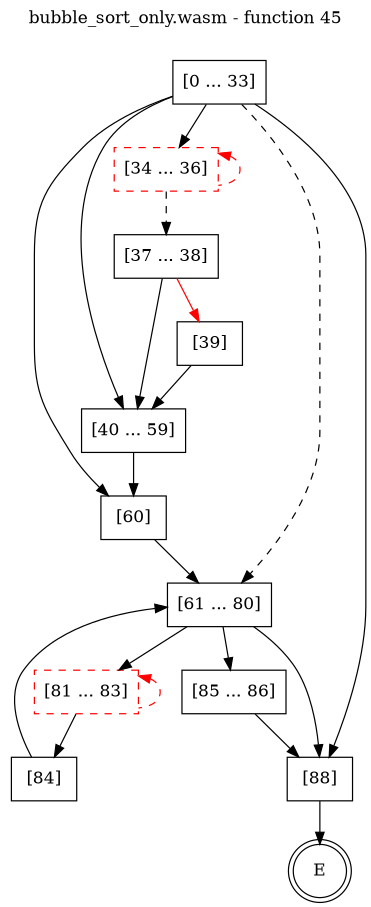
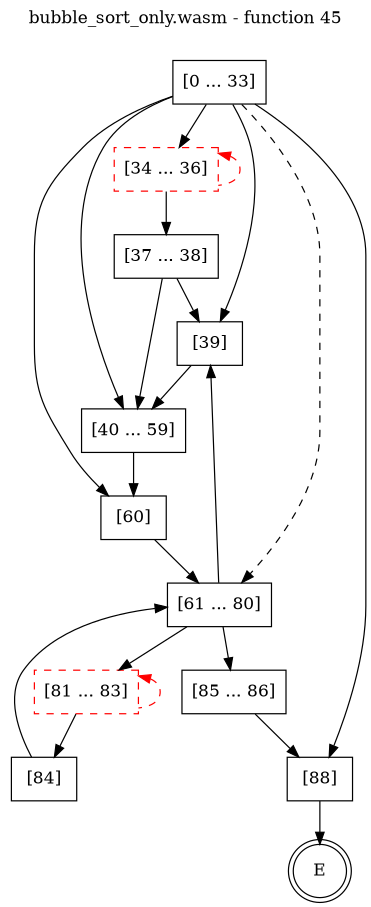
(166, 207) -> (166, 207)
none -> (254, 207)
(185, 295) -> (185, 295)
(301, 677) -> (215, 480)
